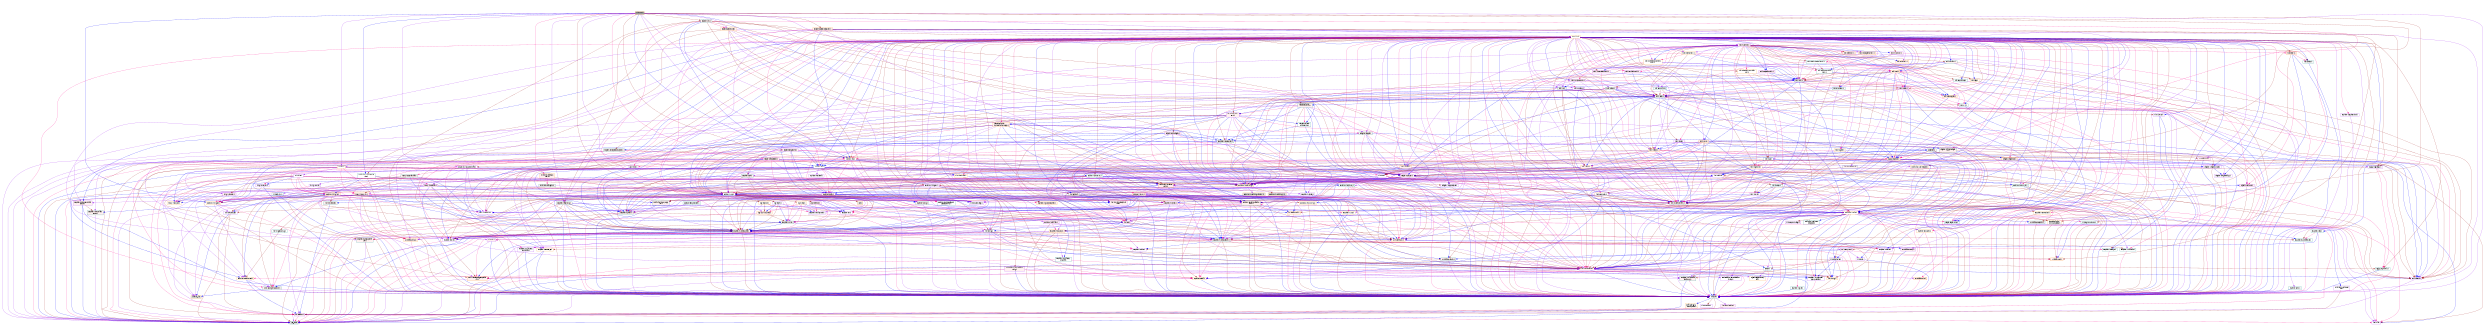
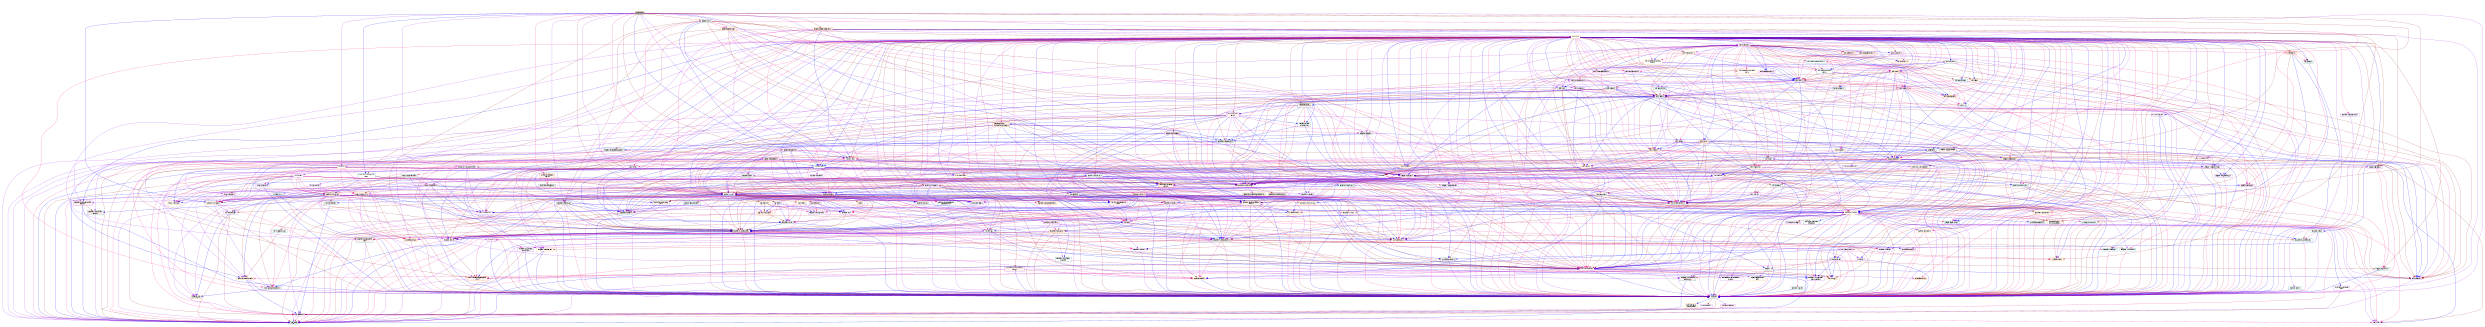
(1194, 42) -> none
(1766, 190) -> none
